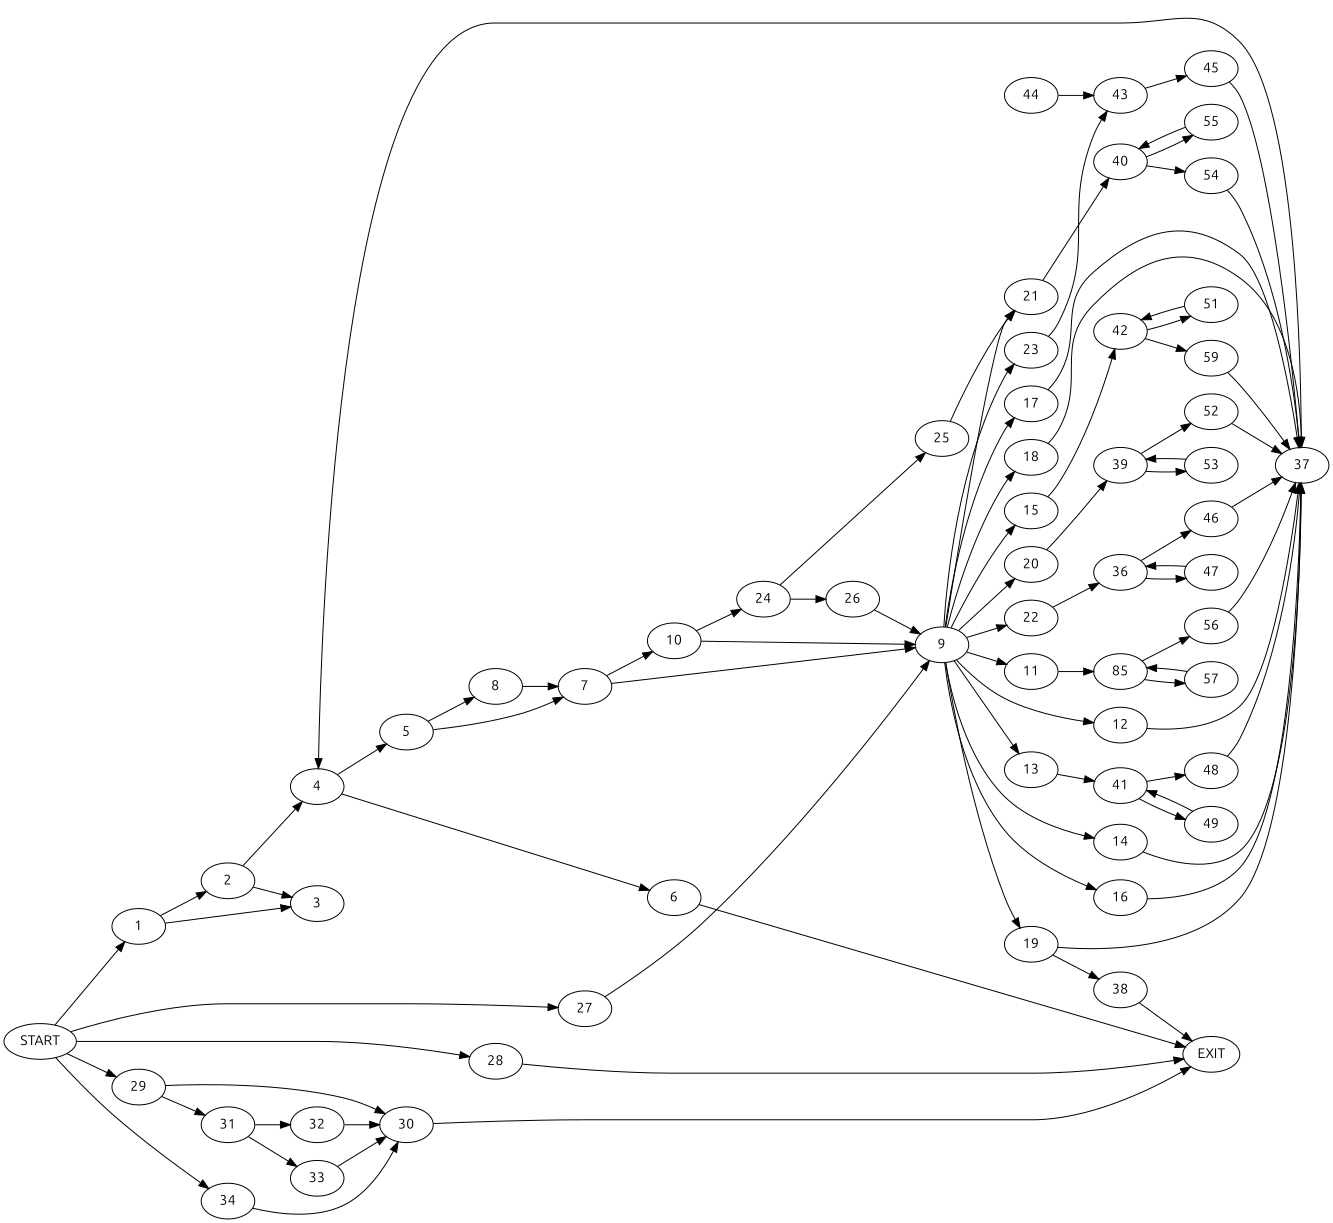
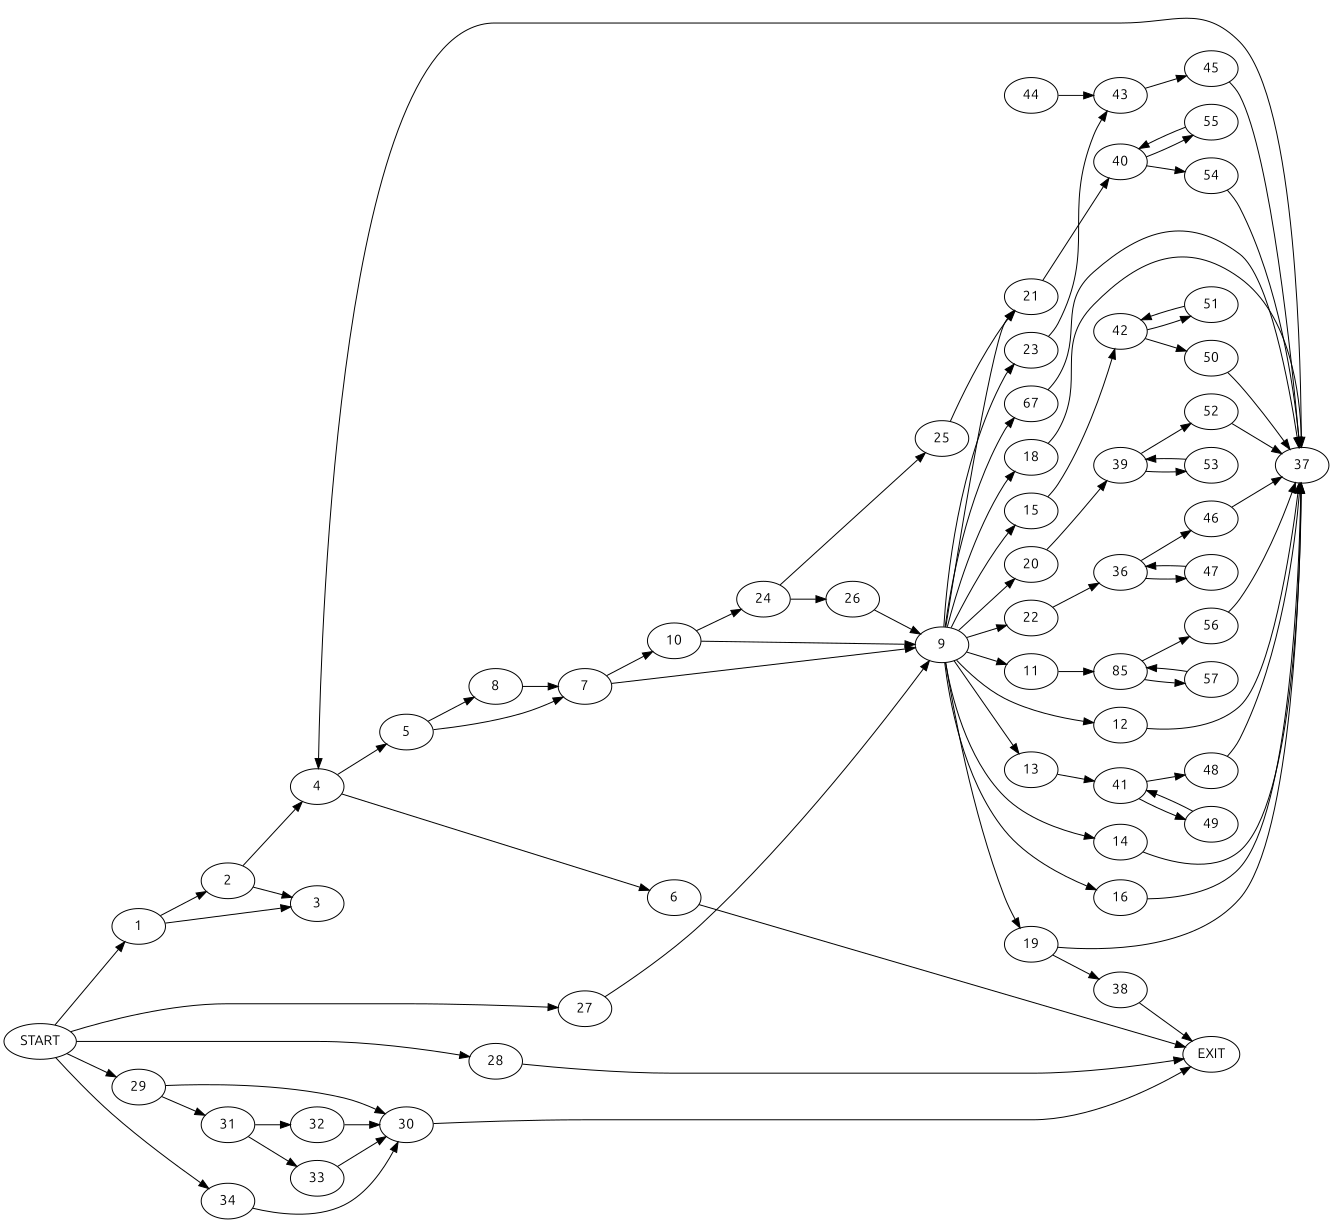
(1211, 358) -> (1211, 358)
(1031, 404) -> (1031, 404)
